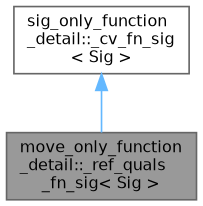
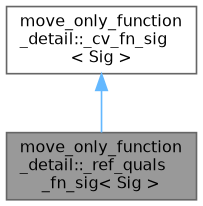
(102, 40) -> (102, 40)
